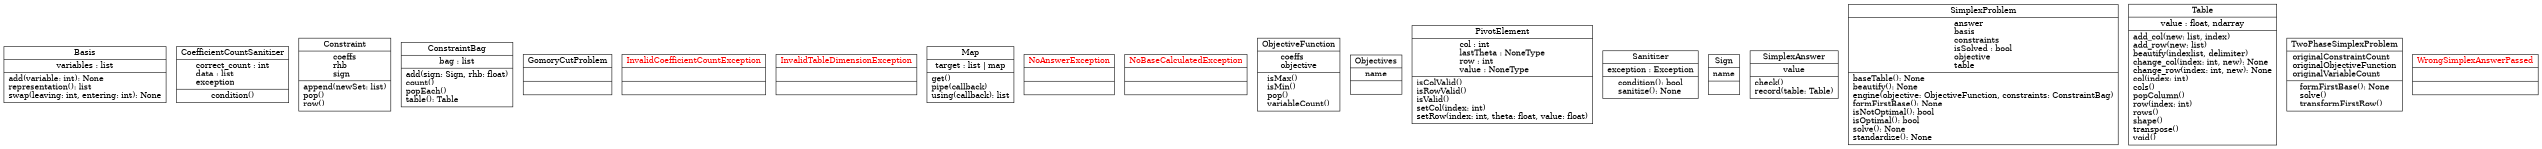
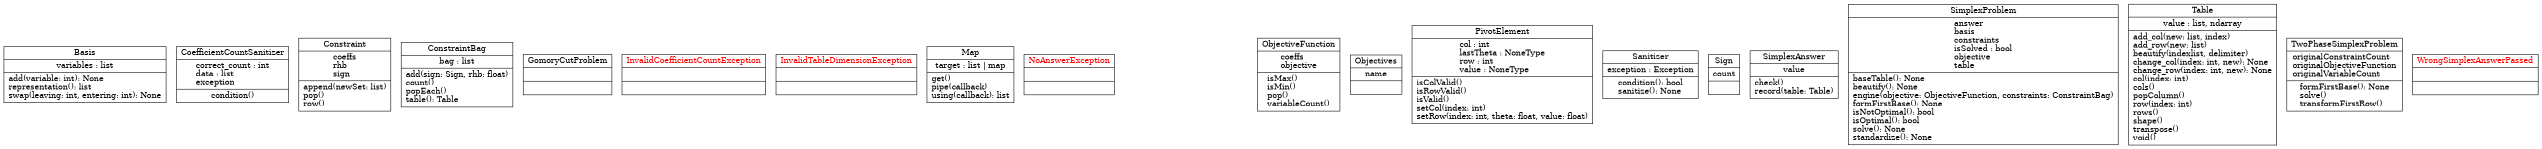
(2203, 24) -> (2203, 24)
(1724, 74) -> (1724, 74)
(1186, 75) -> none
